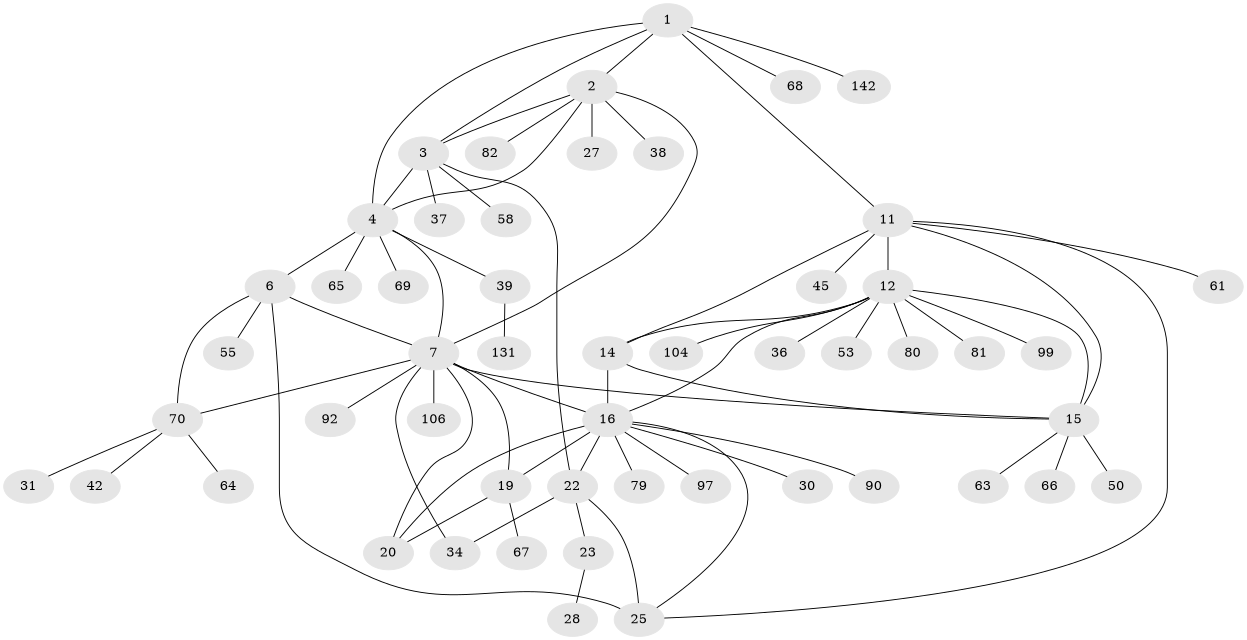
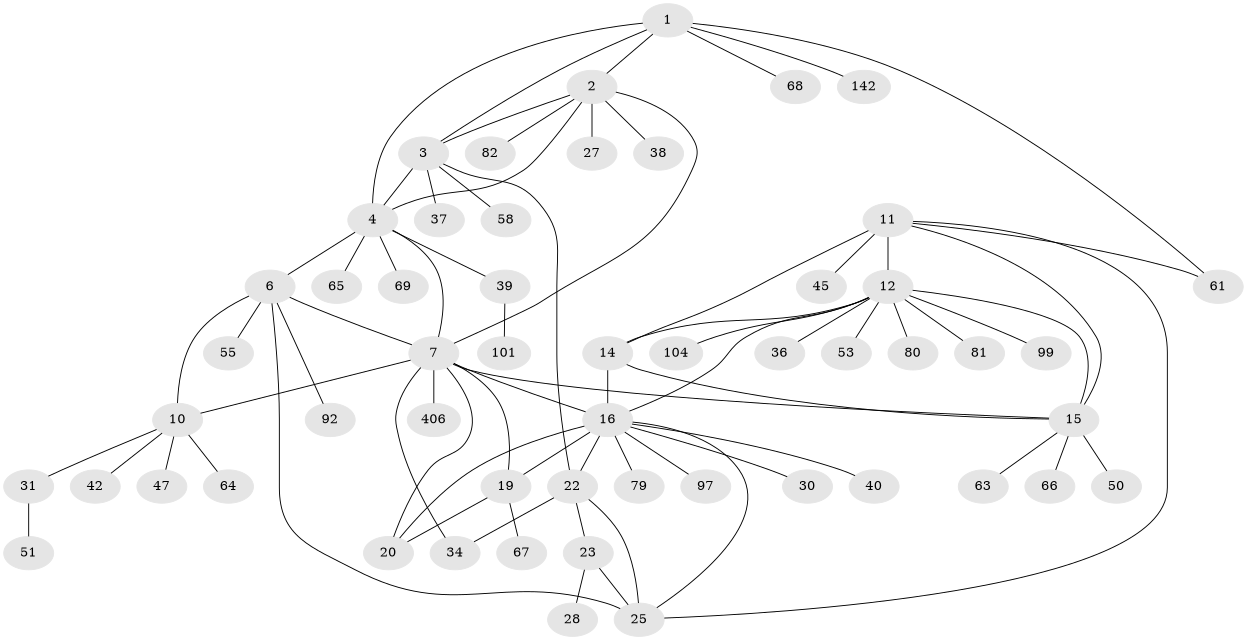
(778, 120) -> (968, 105)
(504, 353) -> (504, 353)
(382, 387) -> (300, 353)
(178, 420) -> (178, 420)
(434, 420) -> (434, 420)
none -> (162, 487)
(874, 487) -> (874, 487)
none -> (29, 553)
none -> (614, 586)
